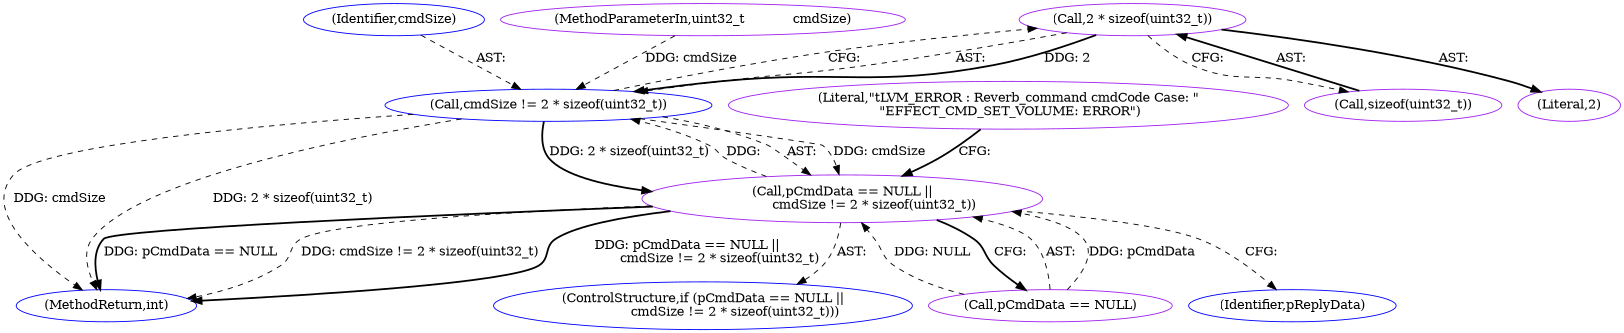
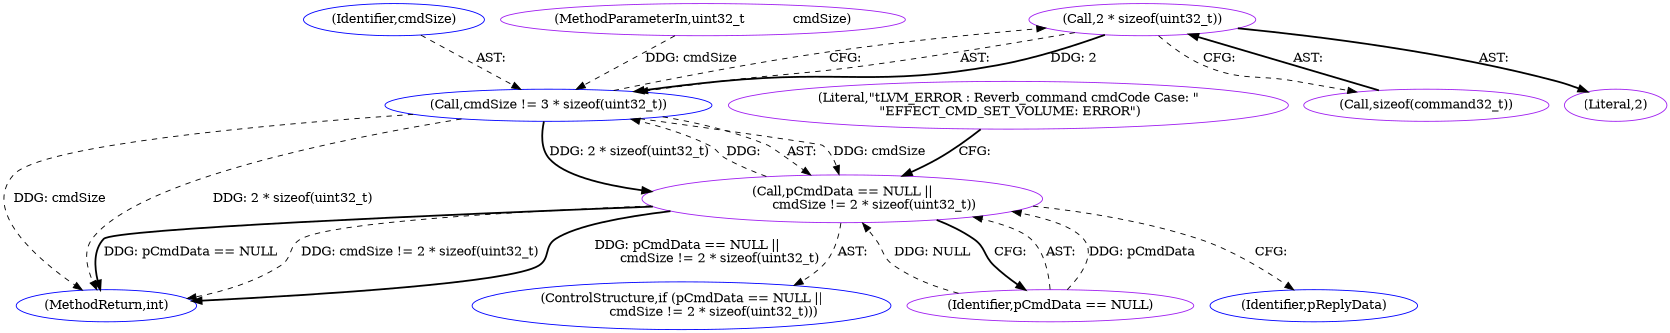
(548, 105) -> (548, 105)
(1403, 105) -> (1426, 105)
(1050, 306) -> (1050, 306)
